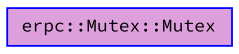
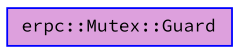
(120, 27) -> (120, 27)
